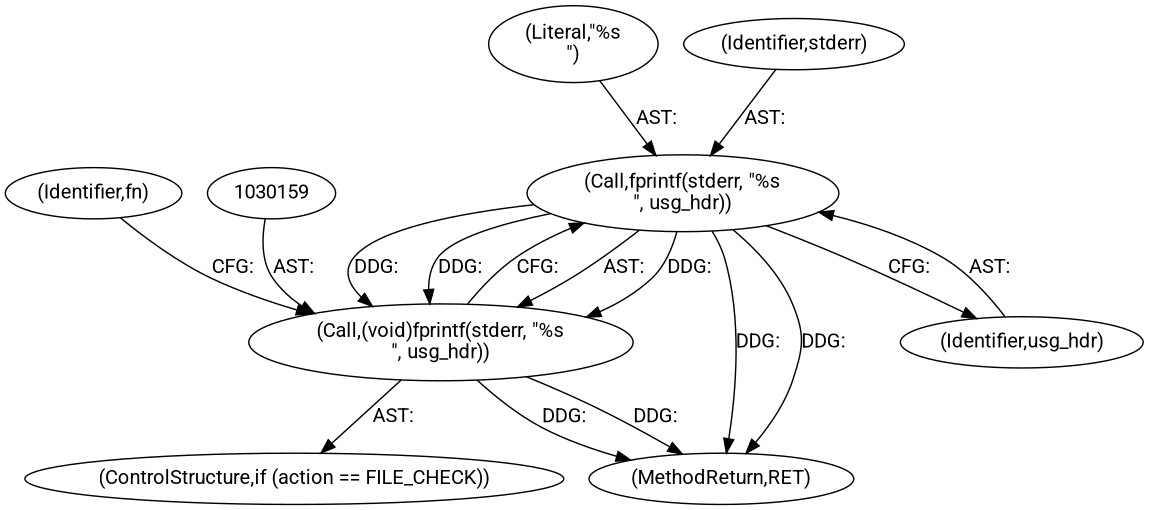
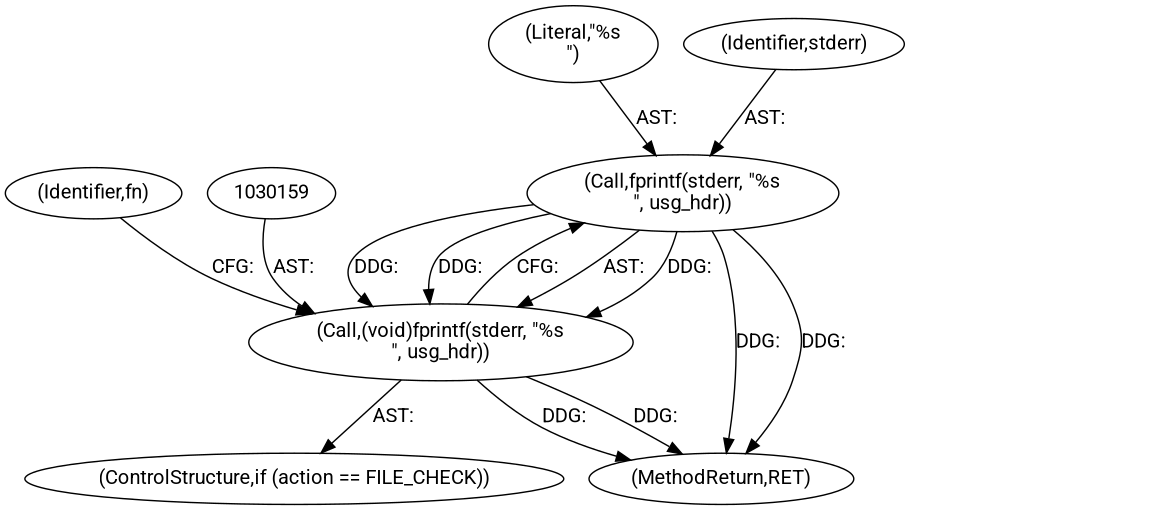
(1022, 342) -> none
